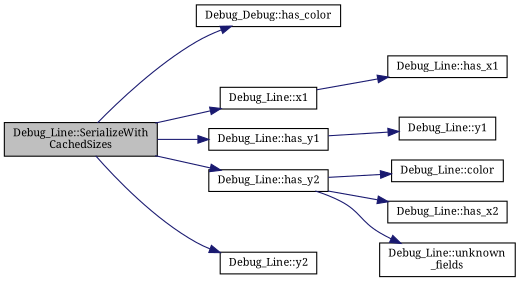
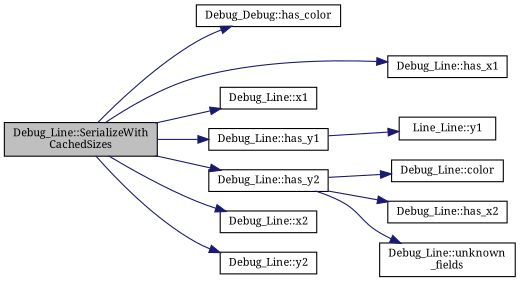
(347, 84) -> (235, 69)
(447, 129) -> (447, 129)
none -> (268, 222)
